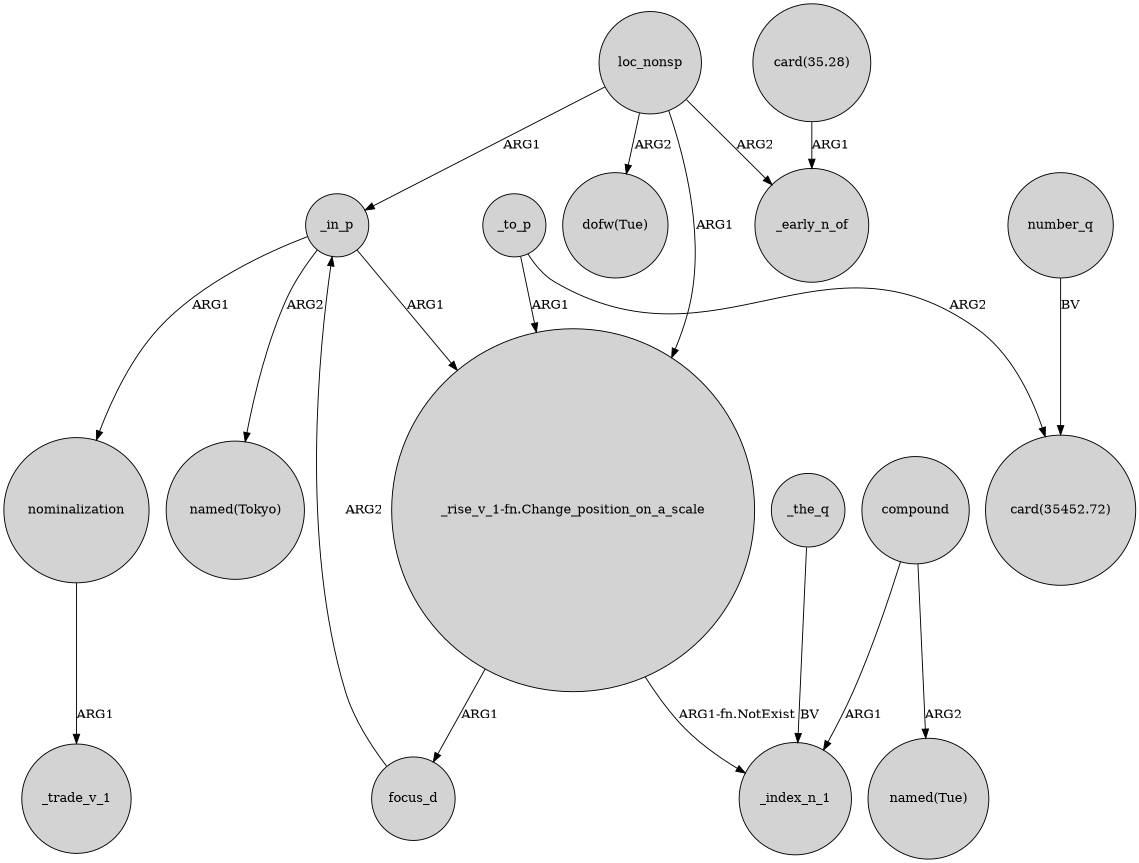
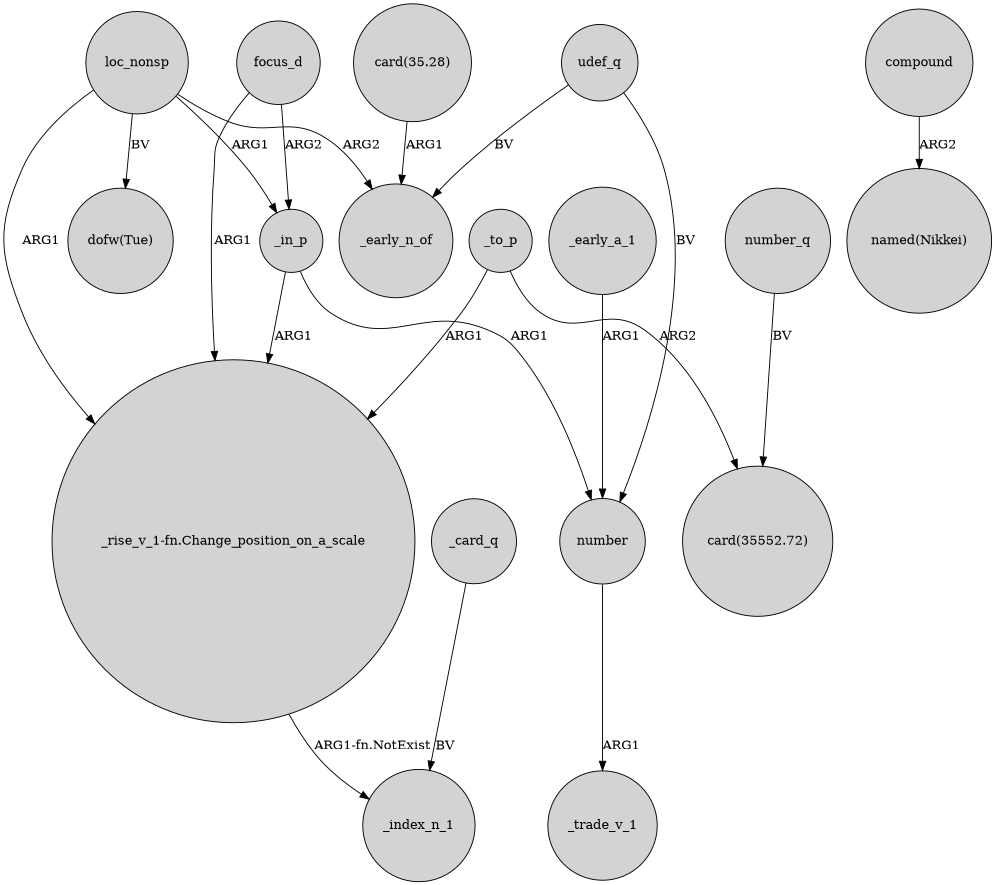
none -> (600, 63)
(653, 145) -> (140, 145)
none -> (603, 241)
(76, 510) -> (603, 541)
(235, 510) -> none
(808, 510) -> (474, 541)
(1061, 510) -> (758, 541)
(869, 654) -> none
(462, 711) -> (212, 217)
(928, 799) -> (919, 241)
